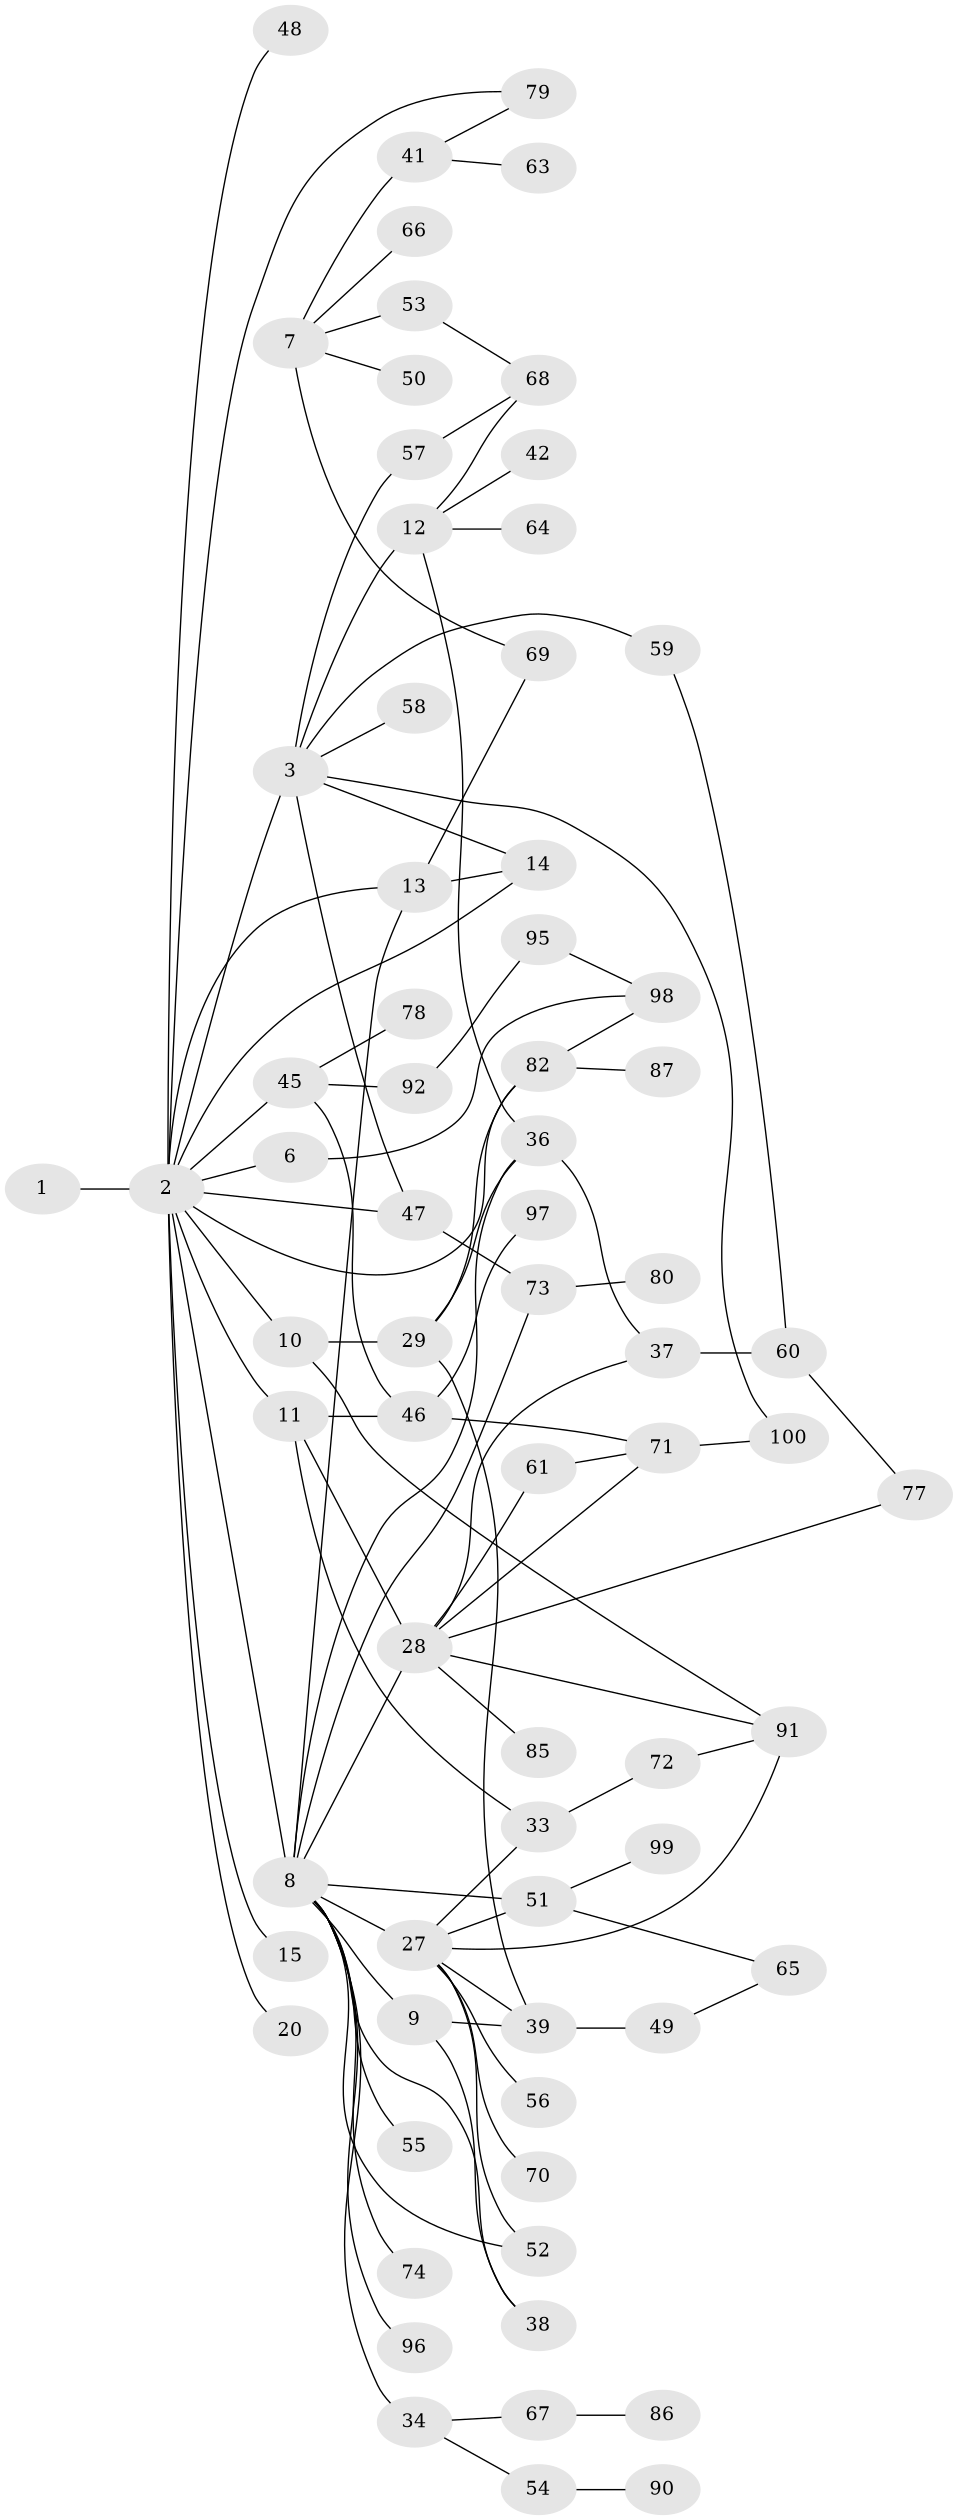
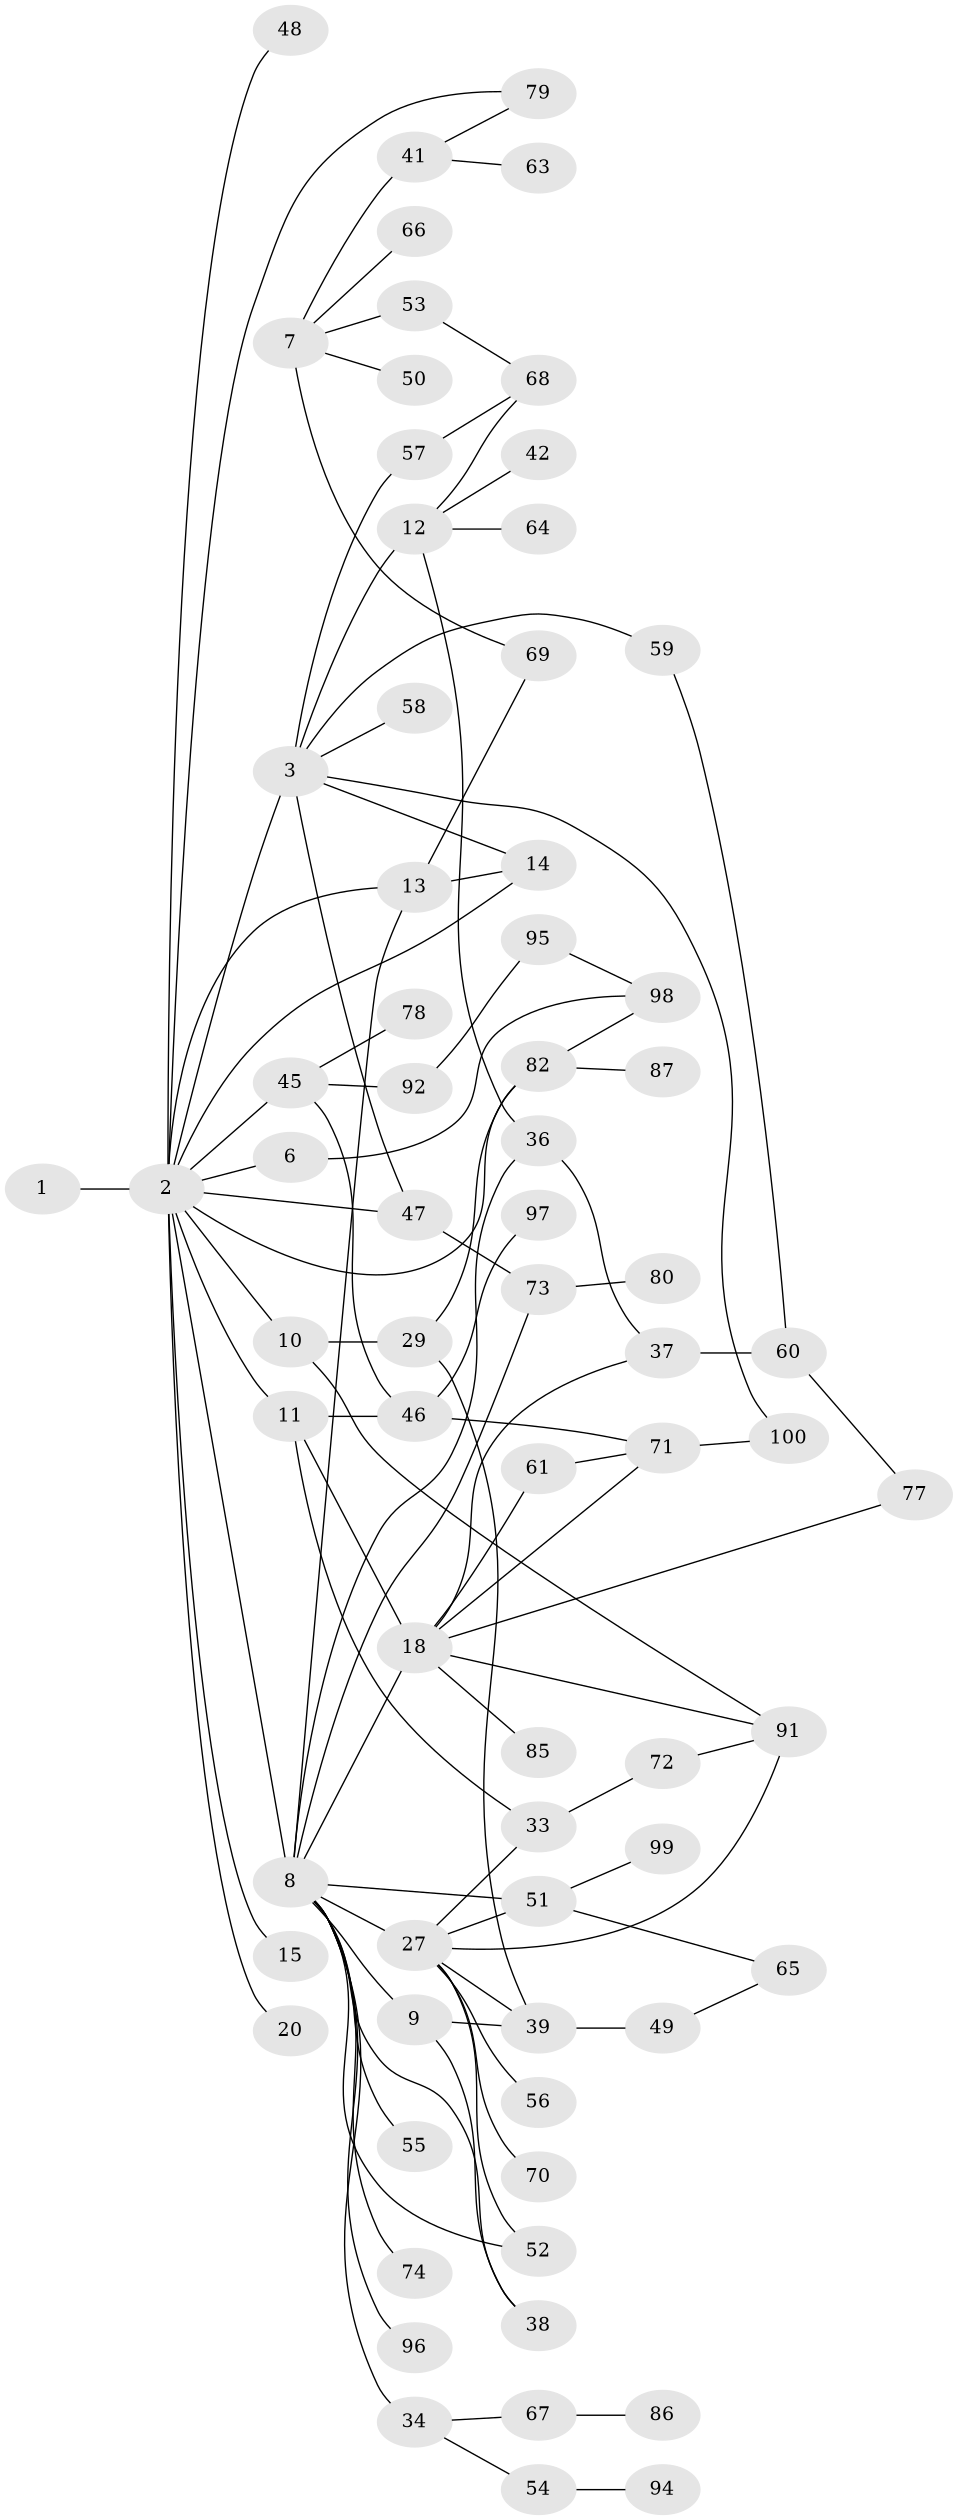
(475, 1240) -> none
(415, 1648) -> (415, 1648)
(663, 2490) -> (663, 2490)
